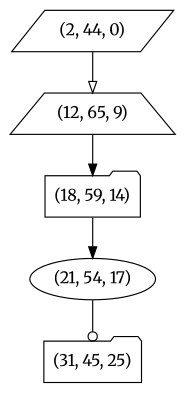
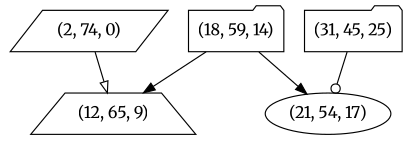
(93, 31) -> (89, 31)
(93, 149) -> (180, 69)
(93, 316) -> (342, 68)
